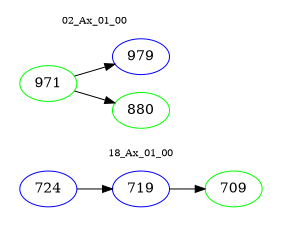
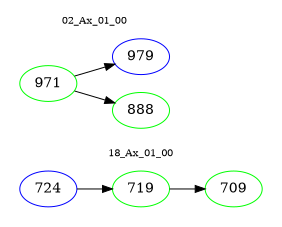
(141, 110) -> (141, 110)
(141, 189) -> (141, 189)
